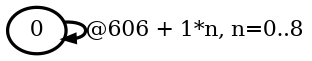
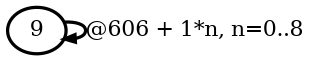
(37, 31) -> (37, 31)
